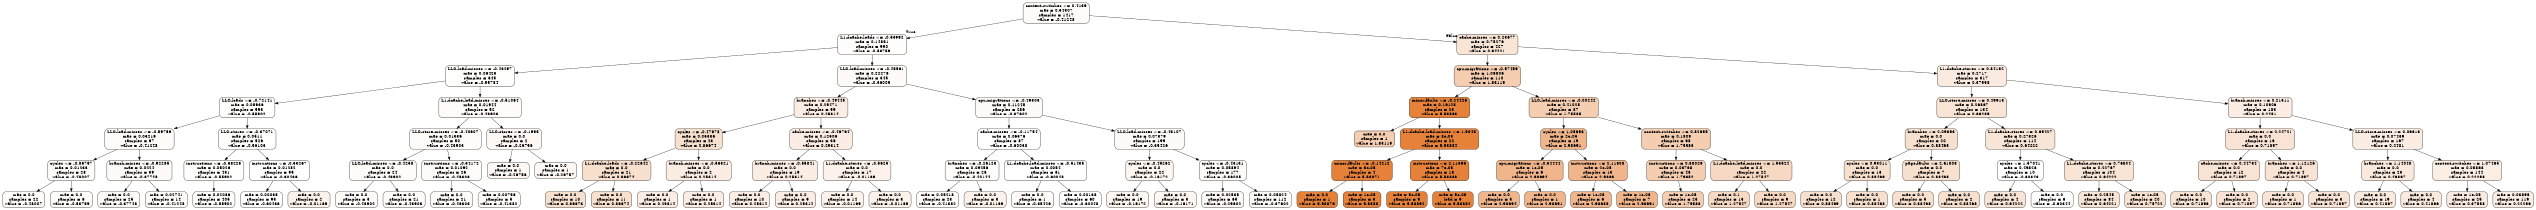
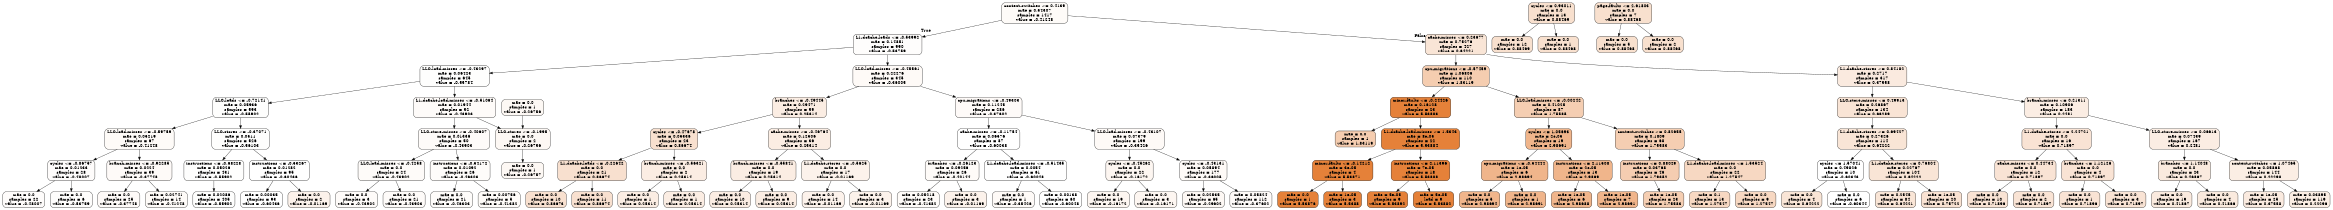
(1931, 139) -> none
(511, 154) -> (523, 121)
